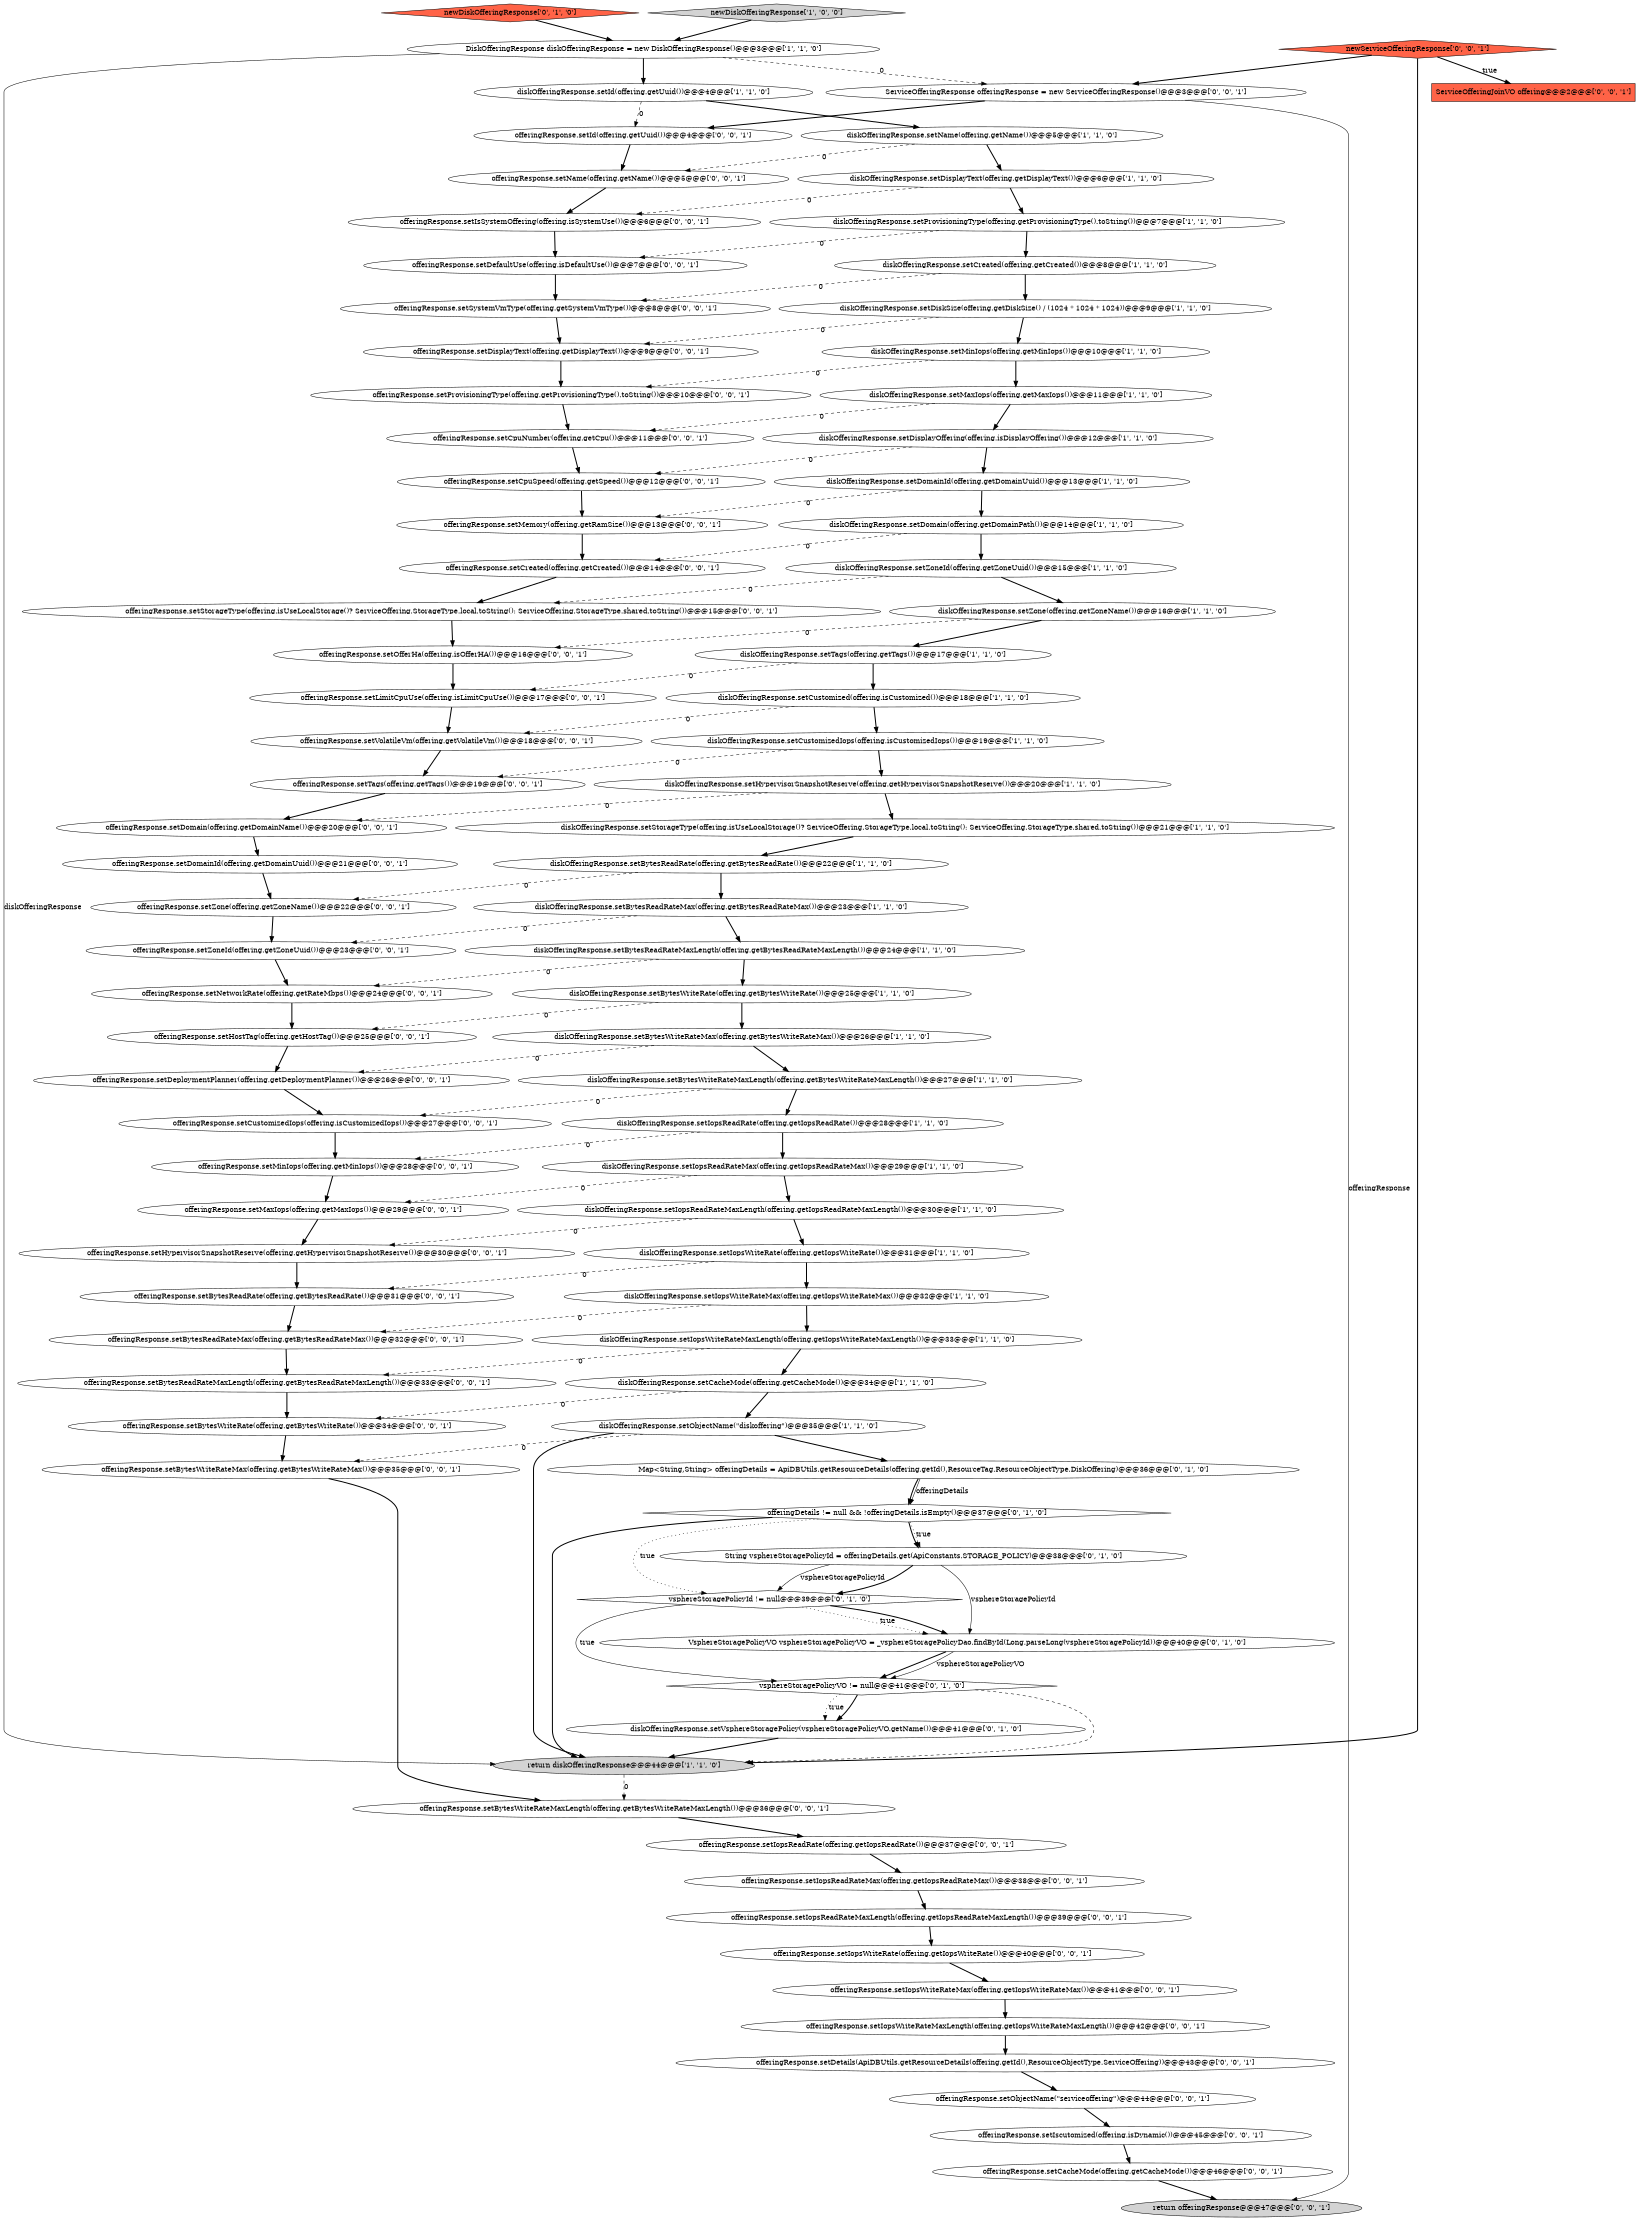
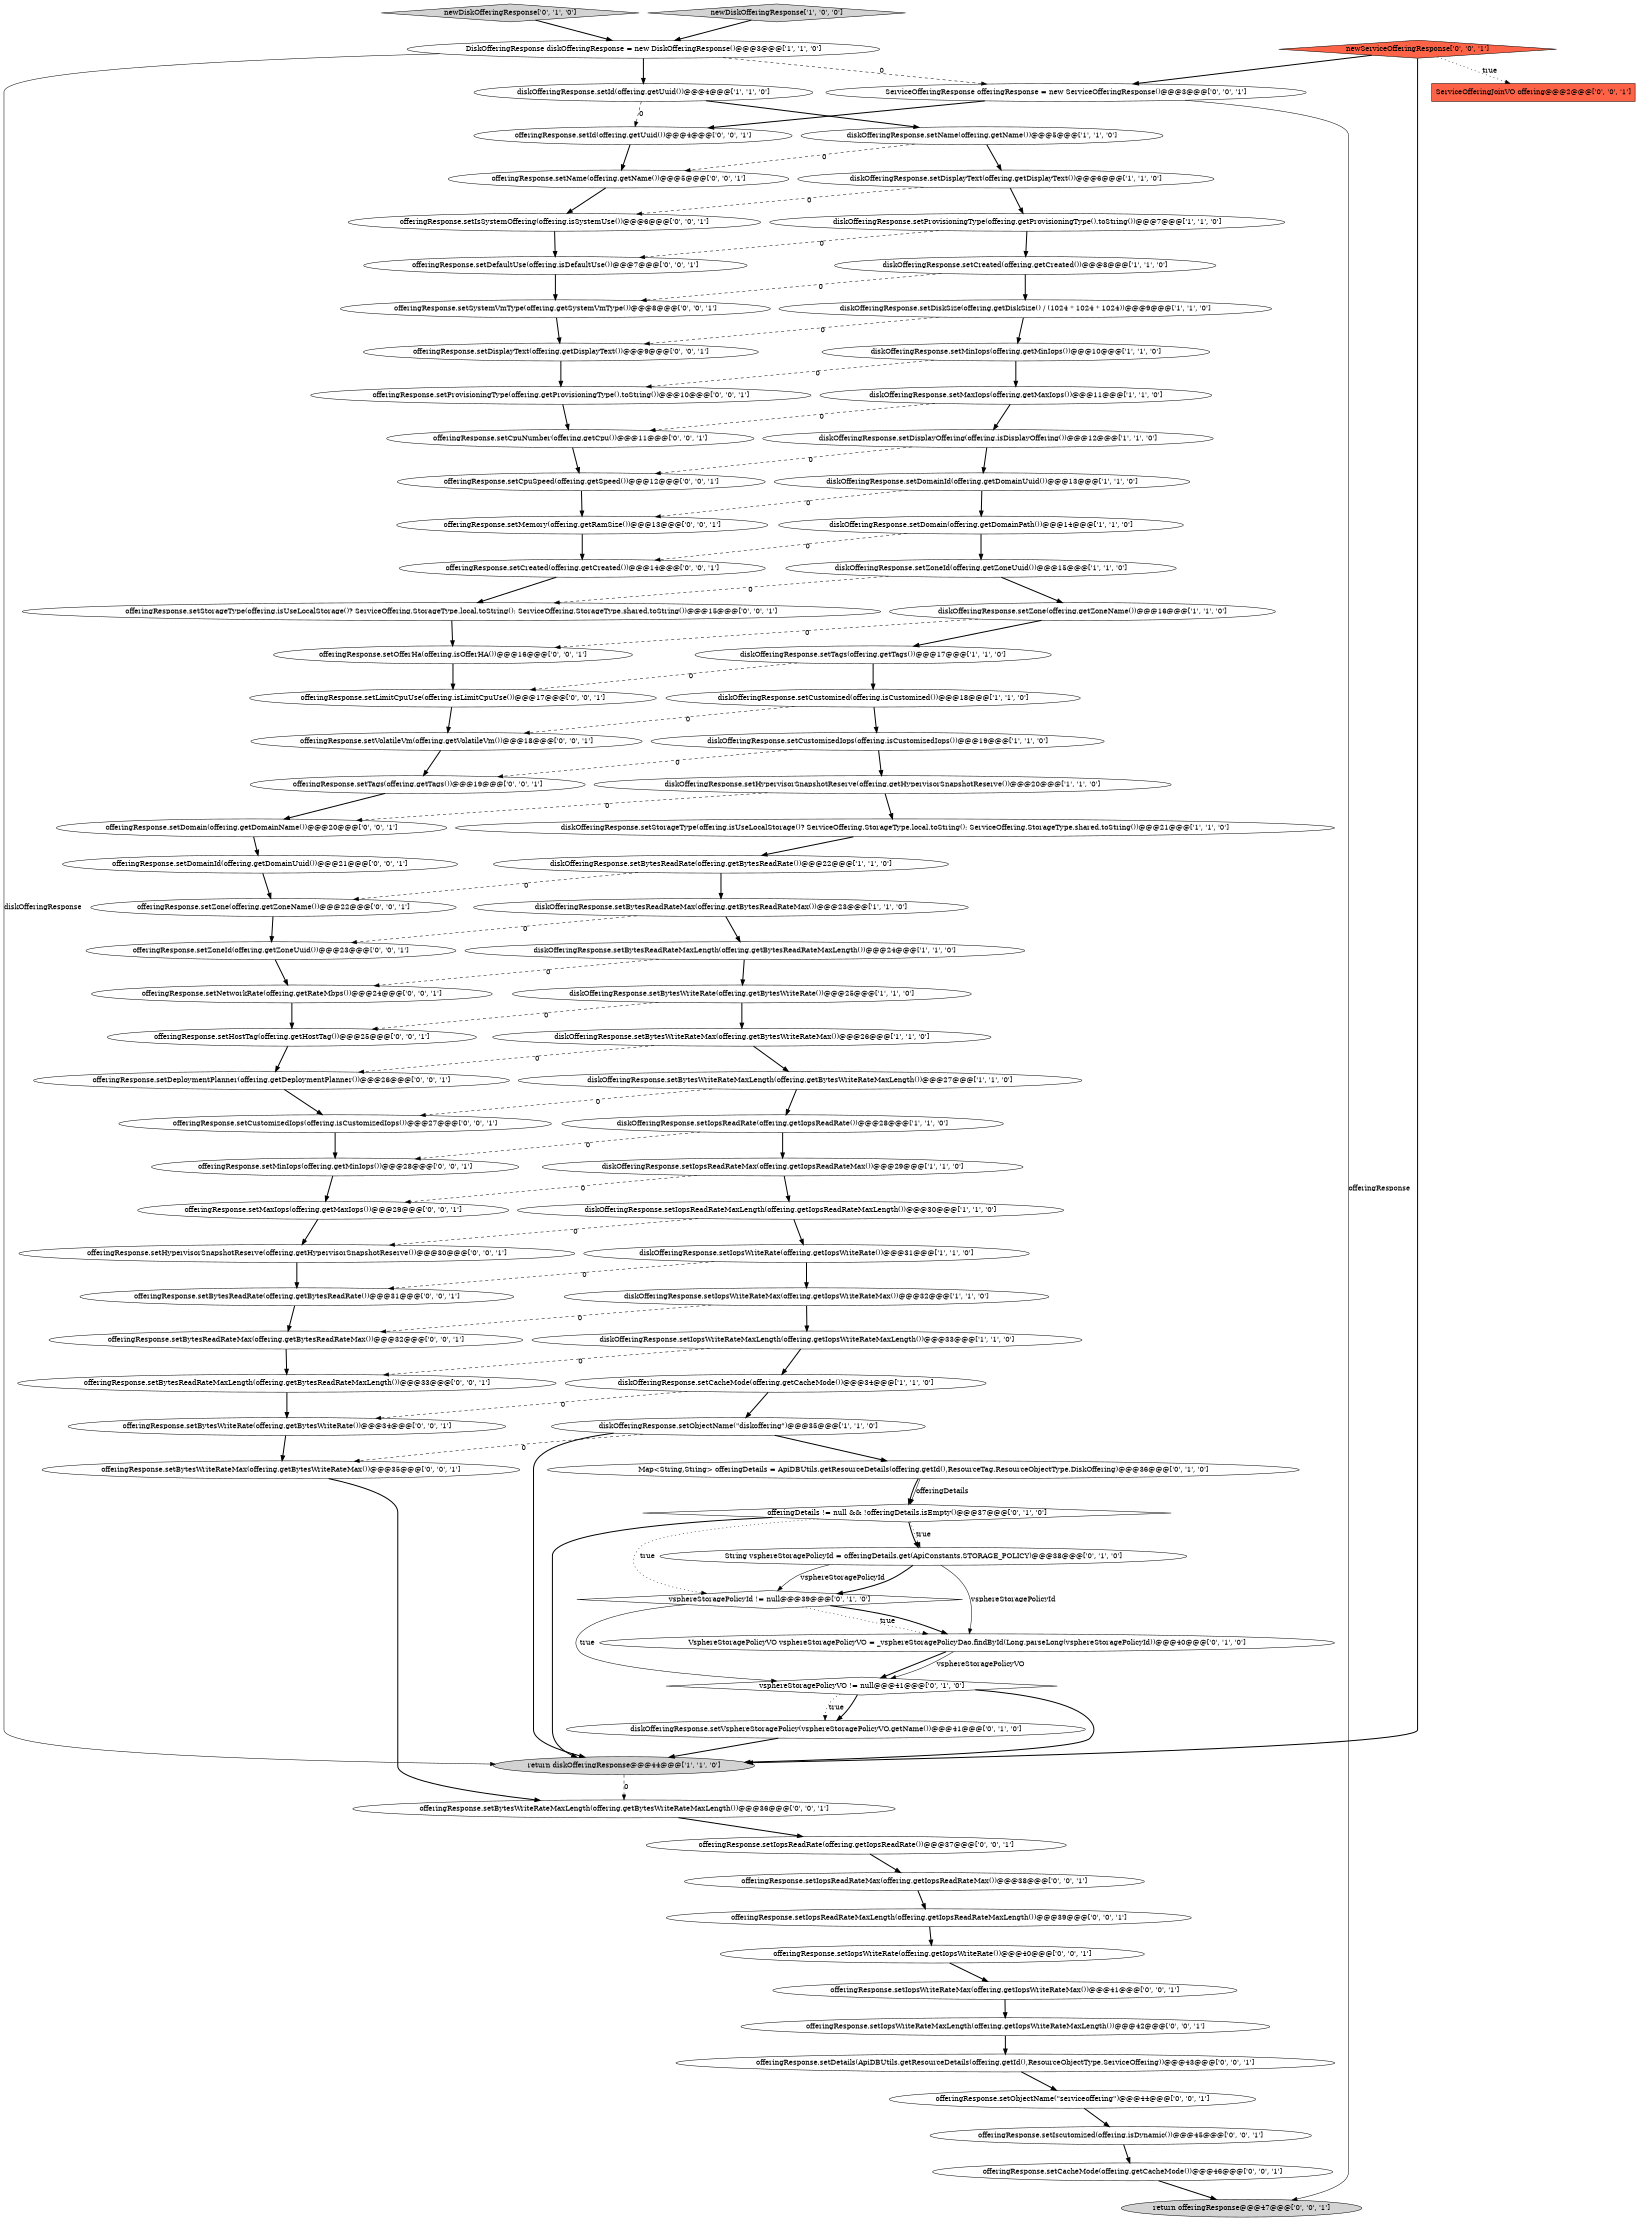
(510, 13) -> (510, 13)
(1471, 69) -> (1471, 69)
(991, 1752) -> (991, 1752)
